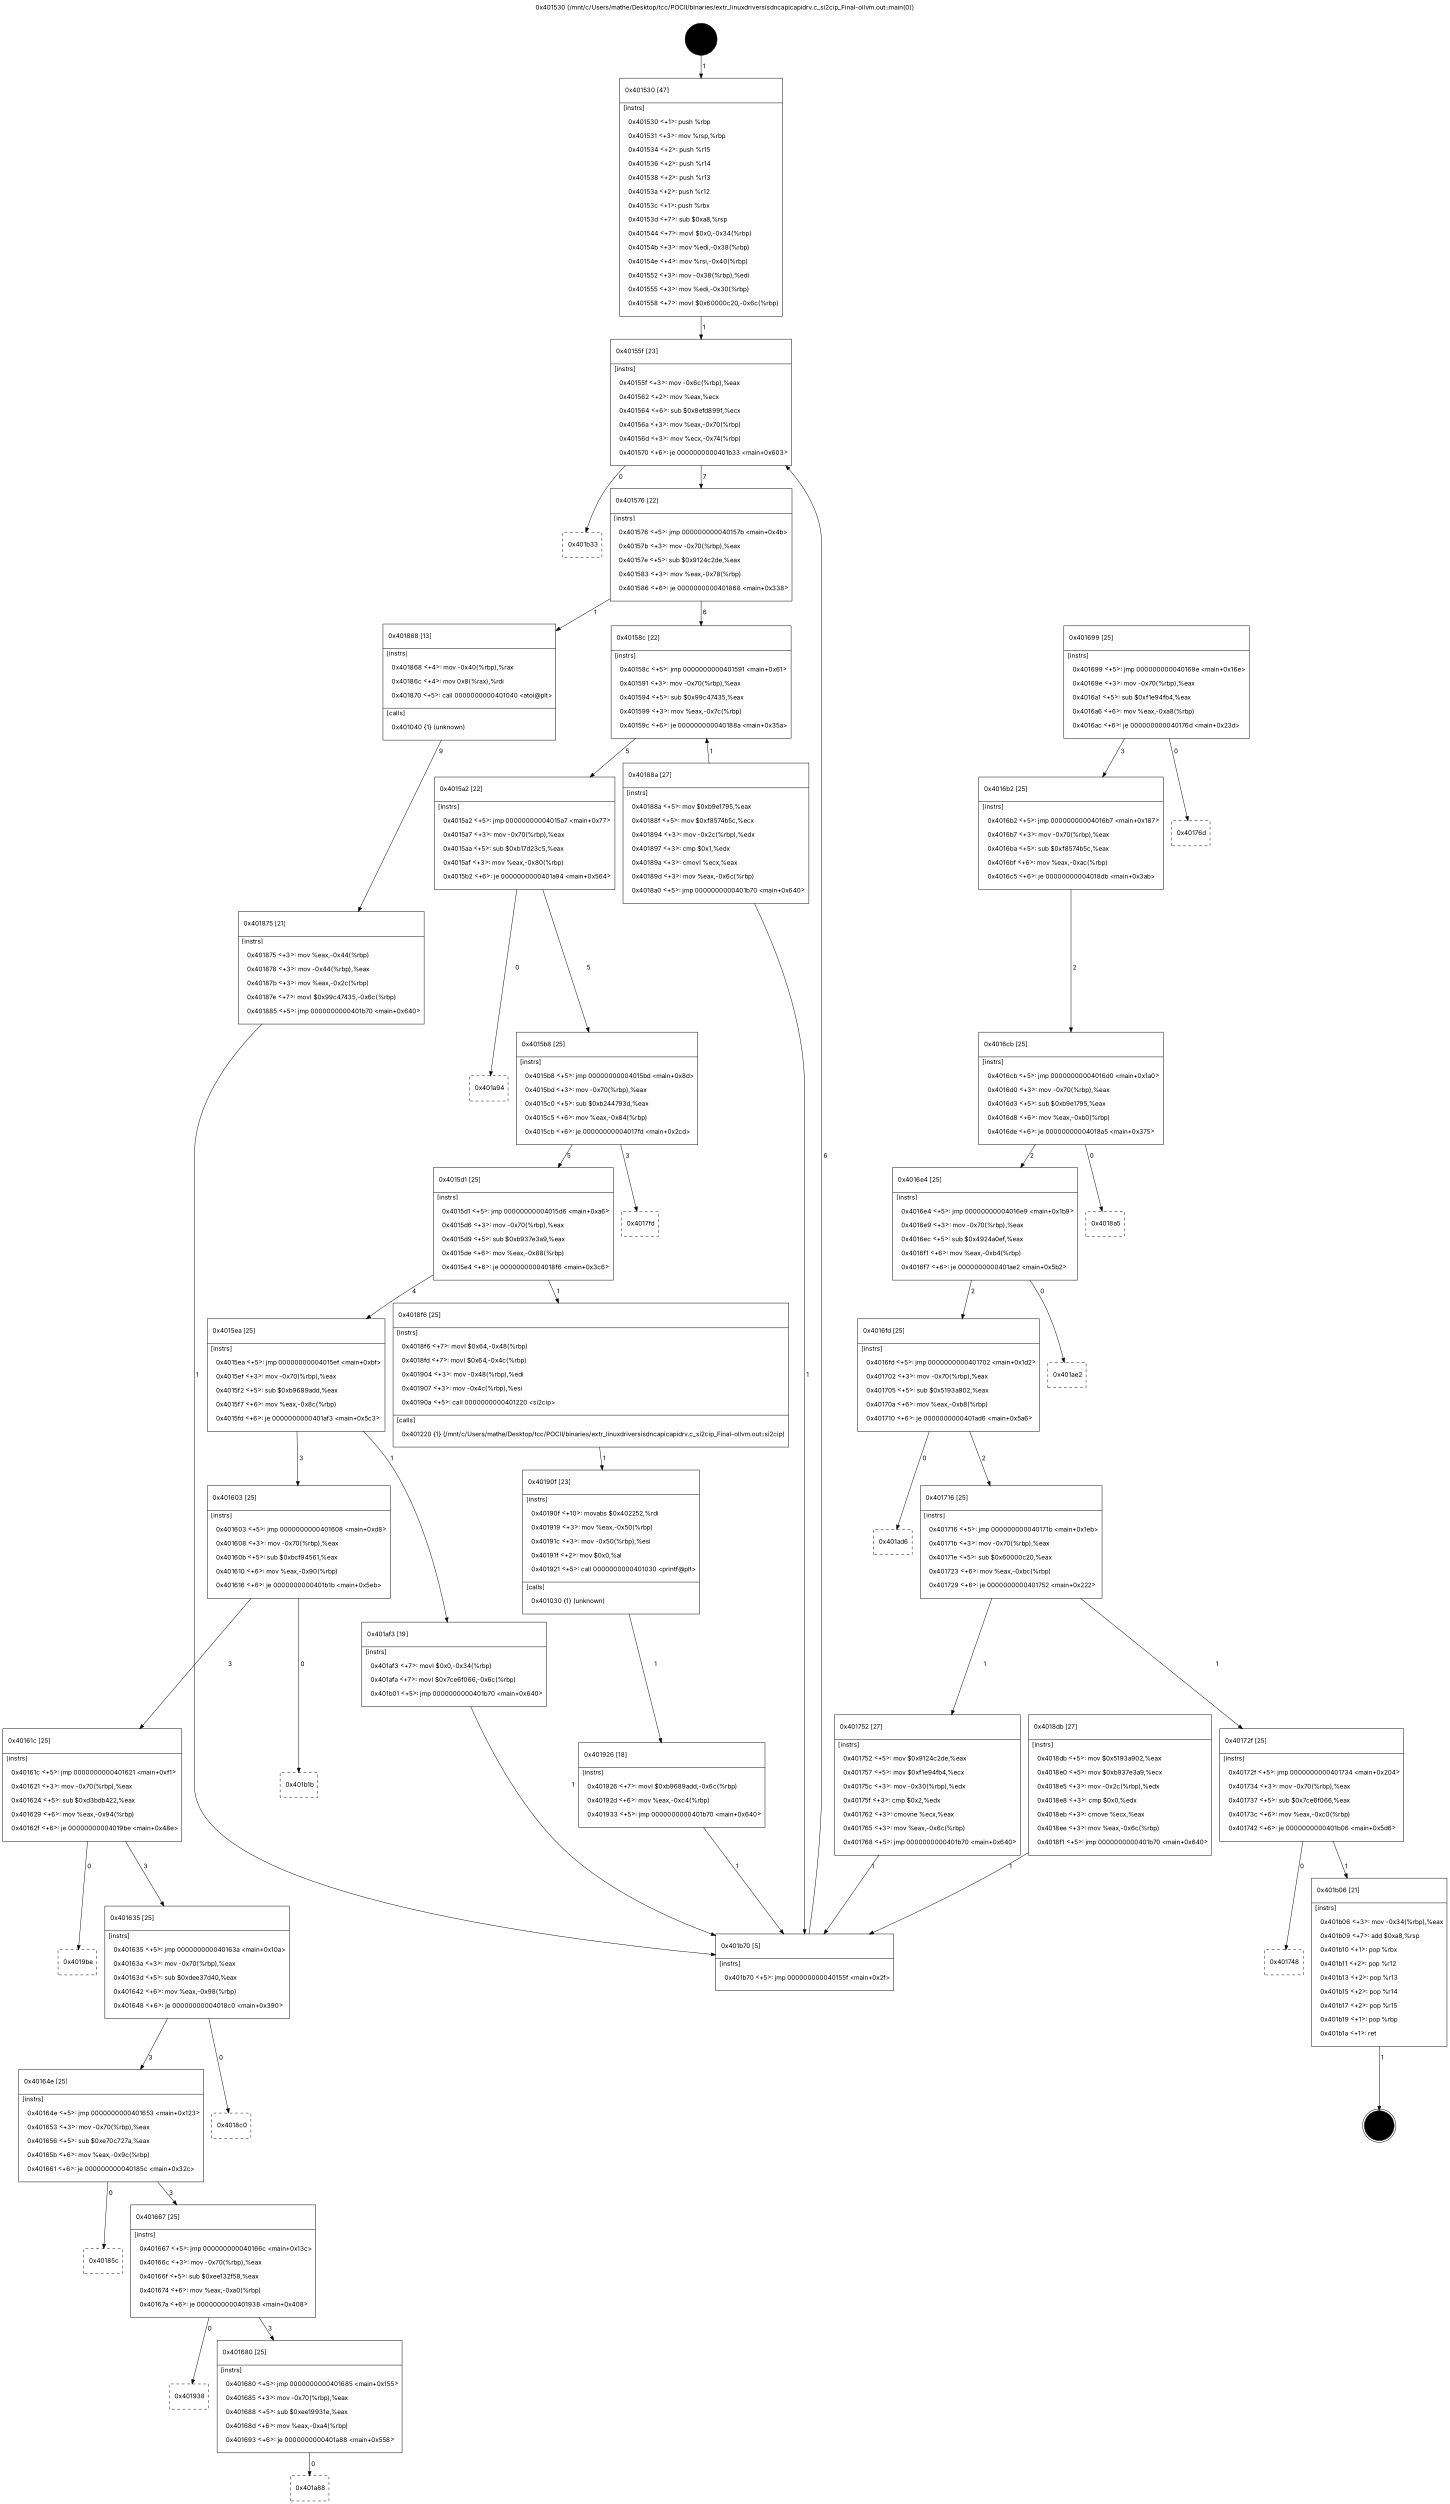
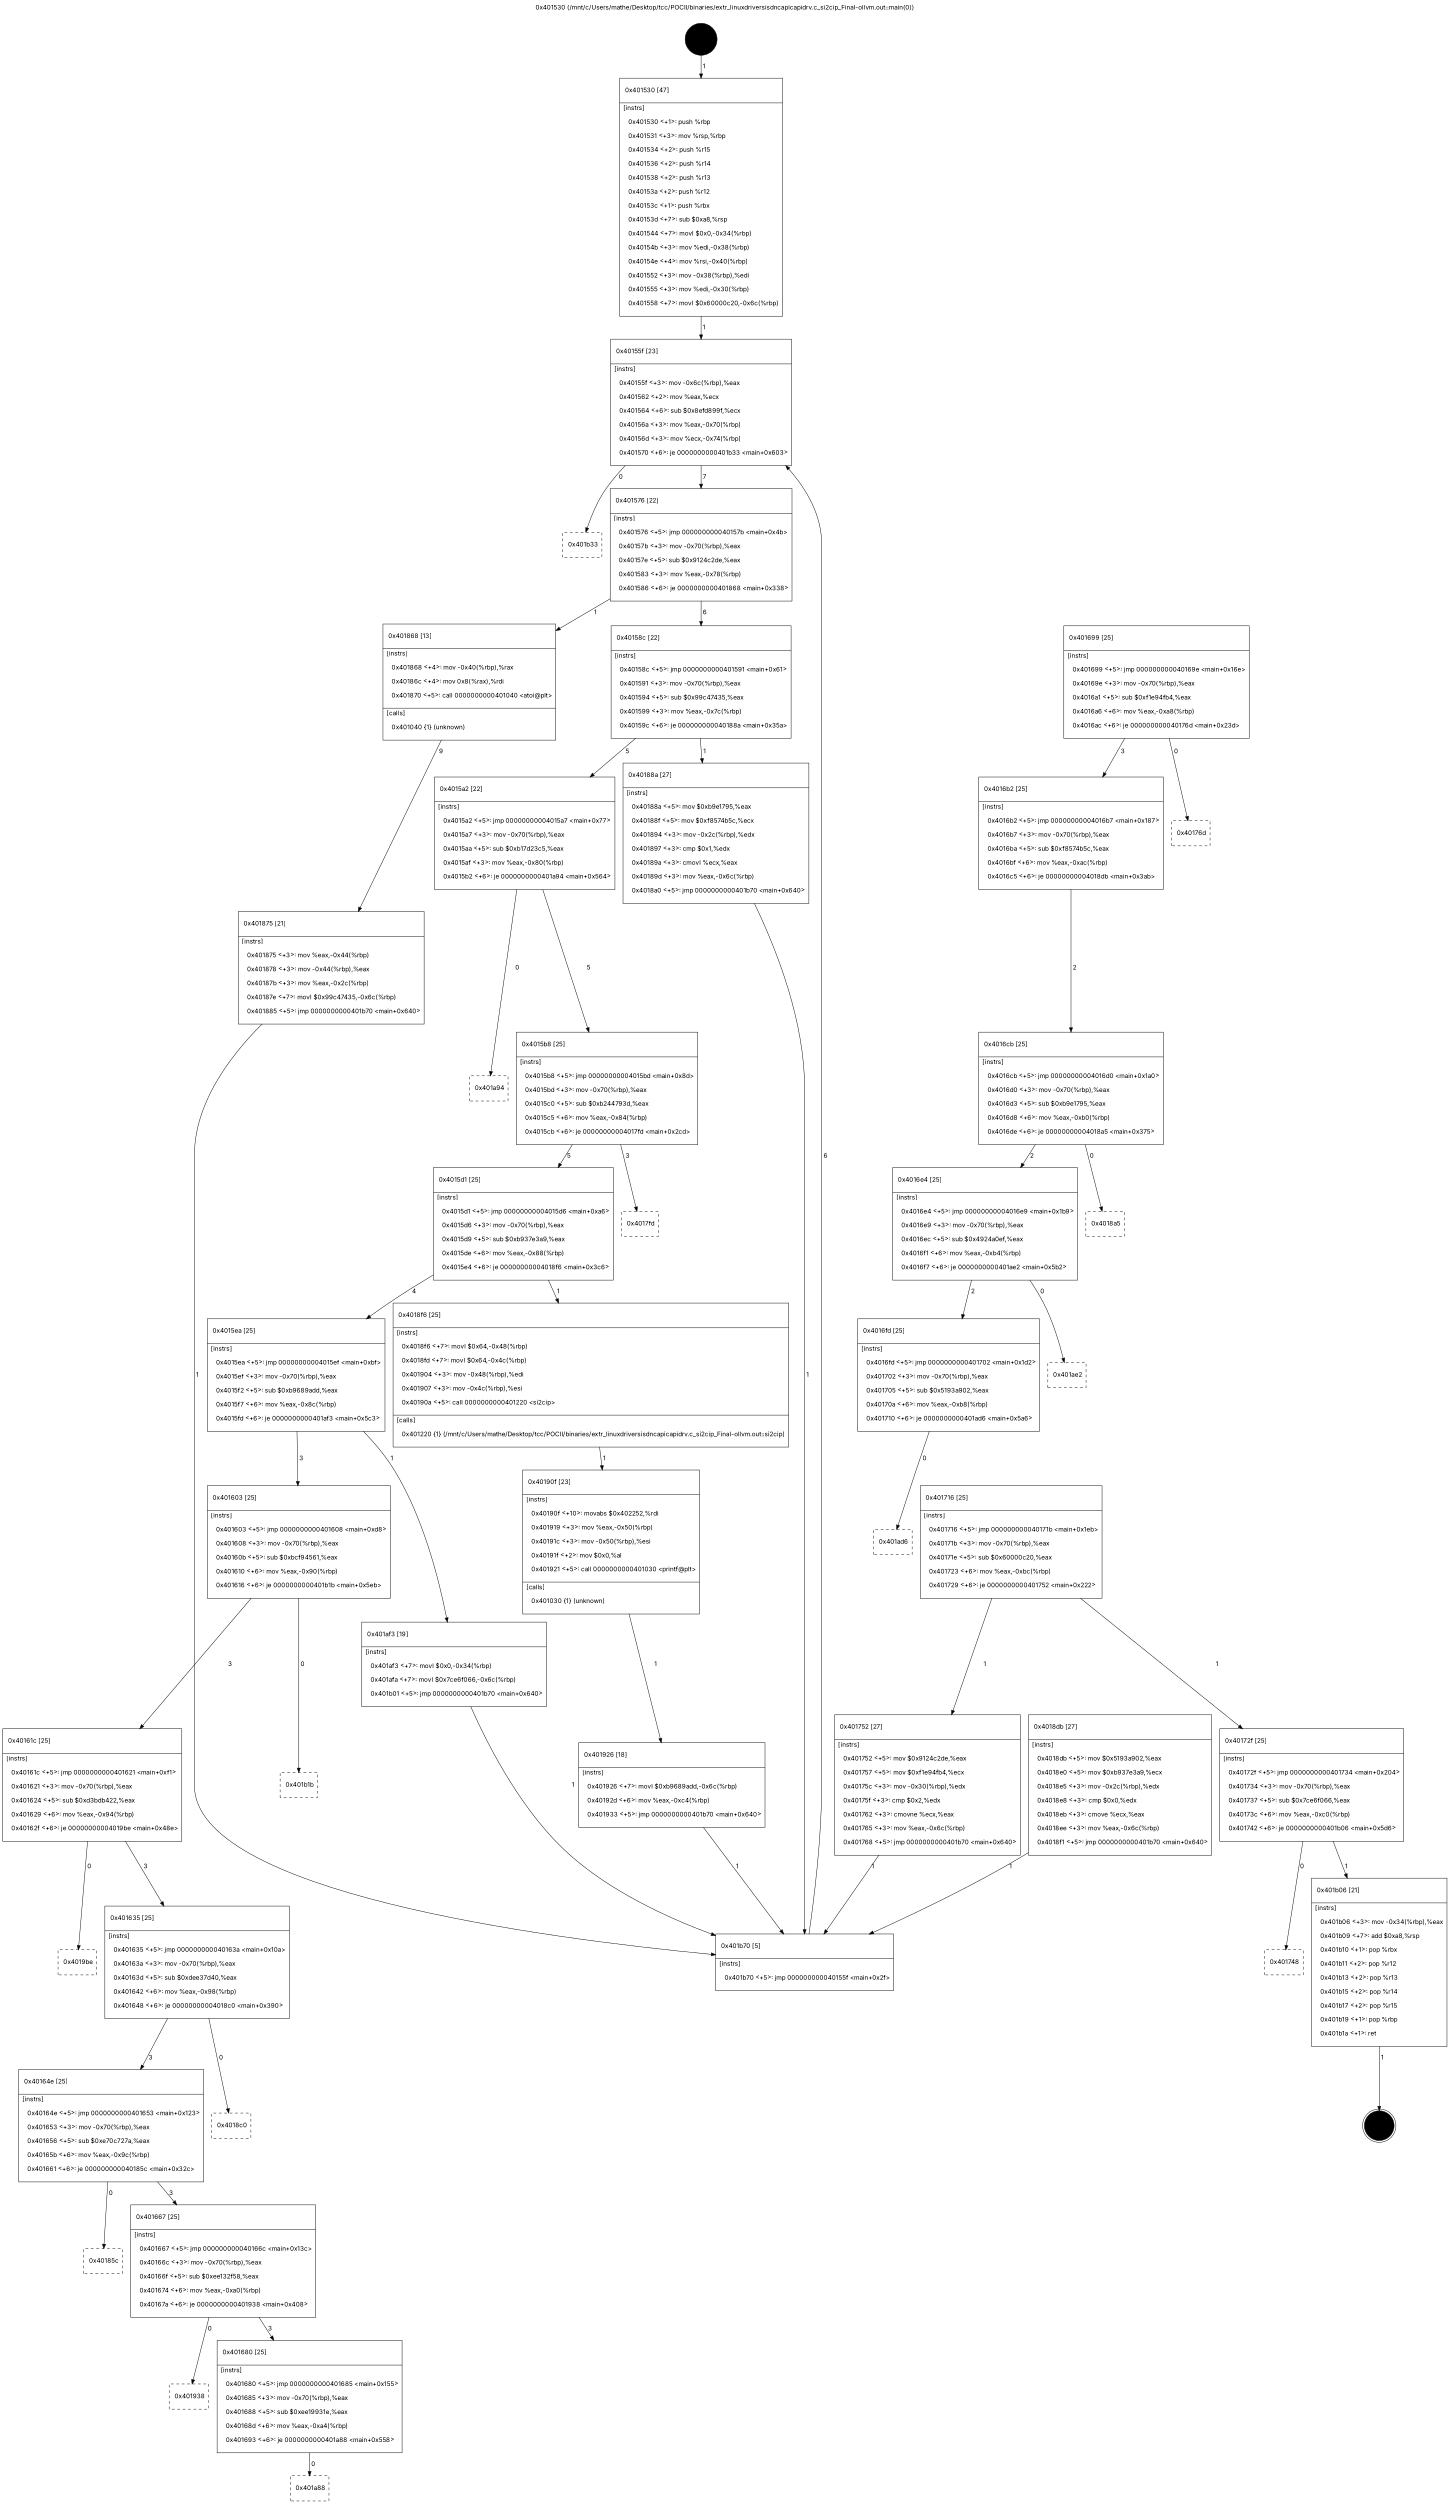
(708, 753) -> (701, 748)
(979, 1456) -> none
